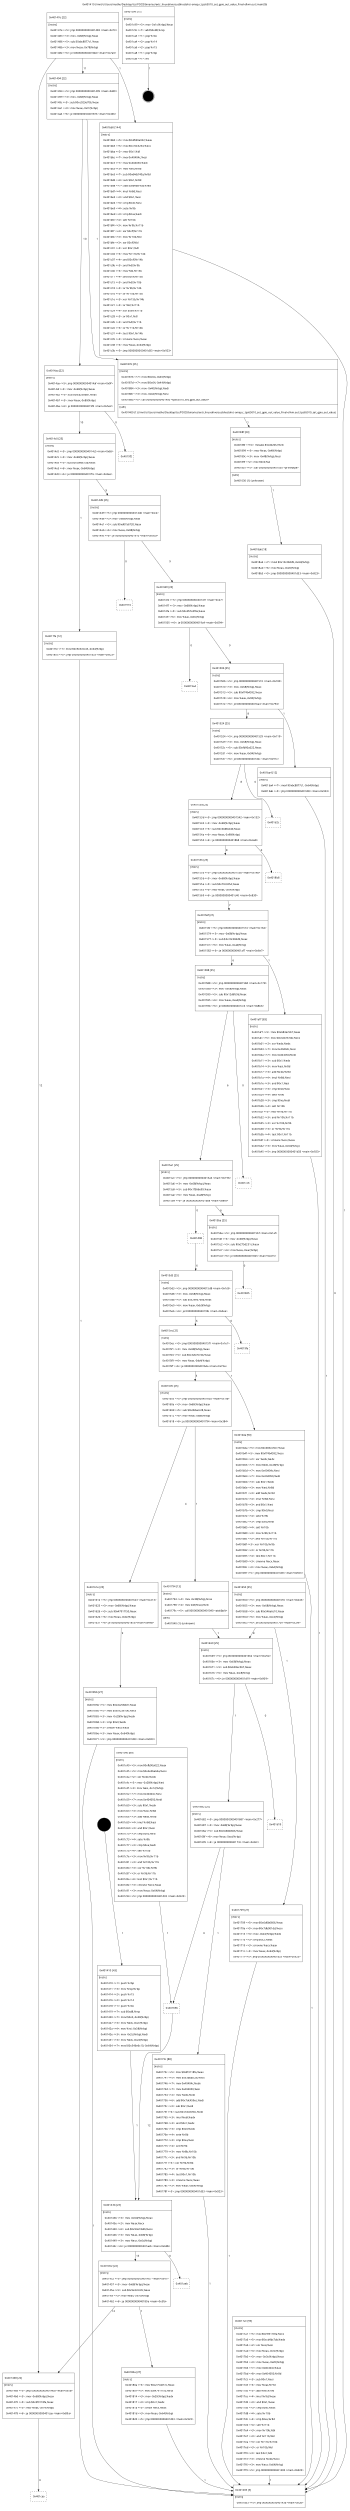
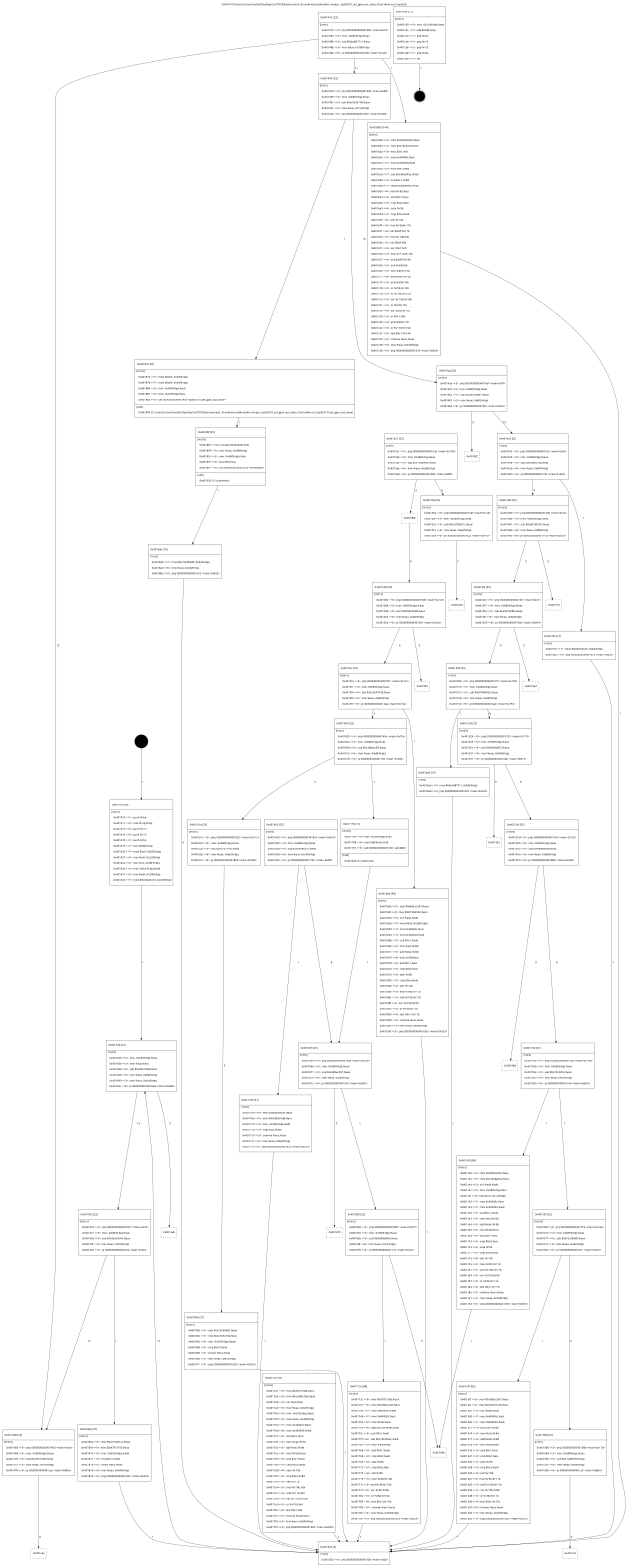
(214, 1085) -> none
none -> (536, 1121)
(140, 2098) -> (157, 1387)
